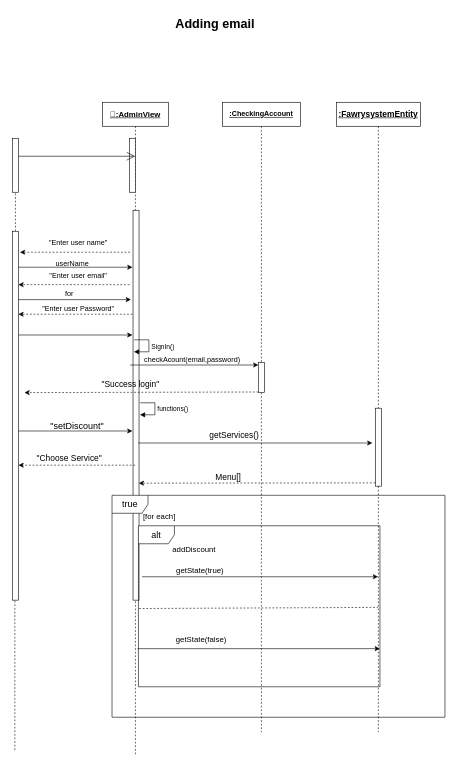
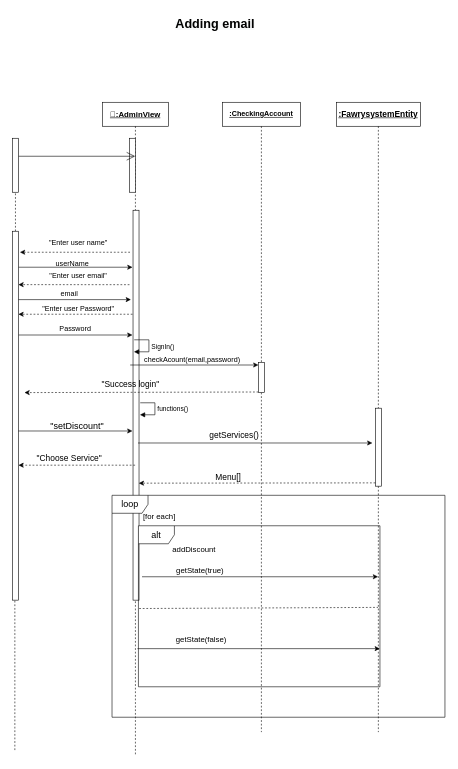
(69, 294) -> (69, 294)
none -> (75, 329)
(130, 504) -> (130, 504)
